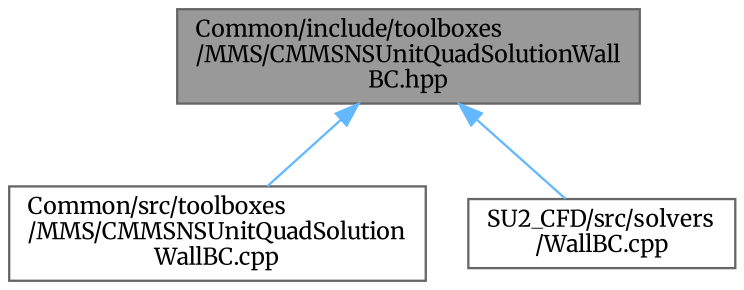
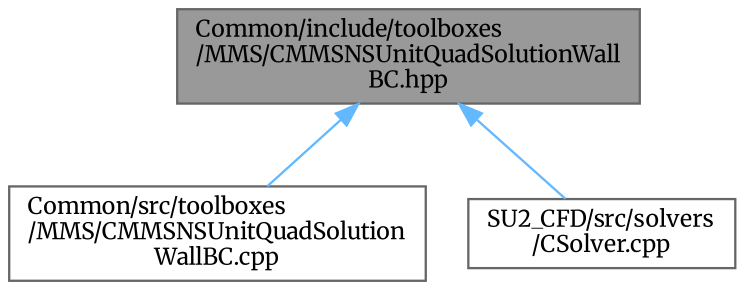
(602, 234) -> (602, 234)
